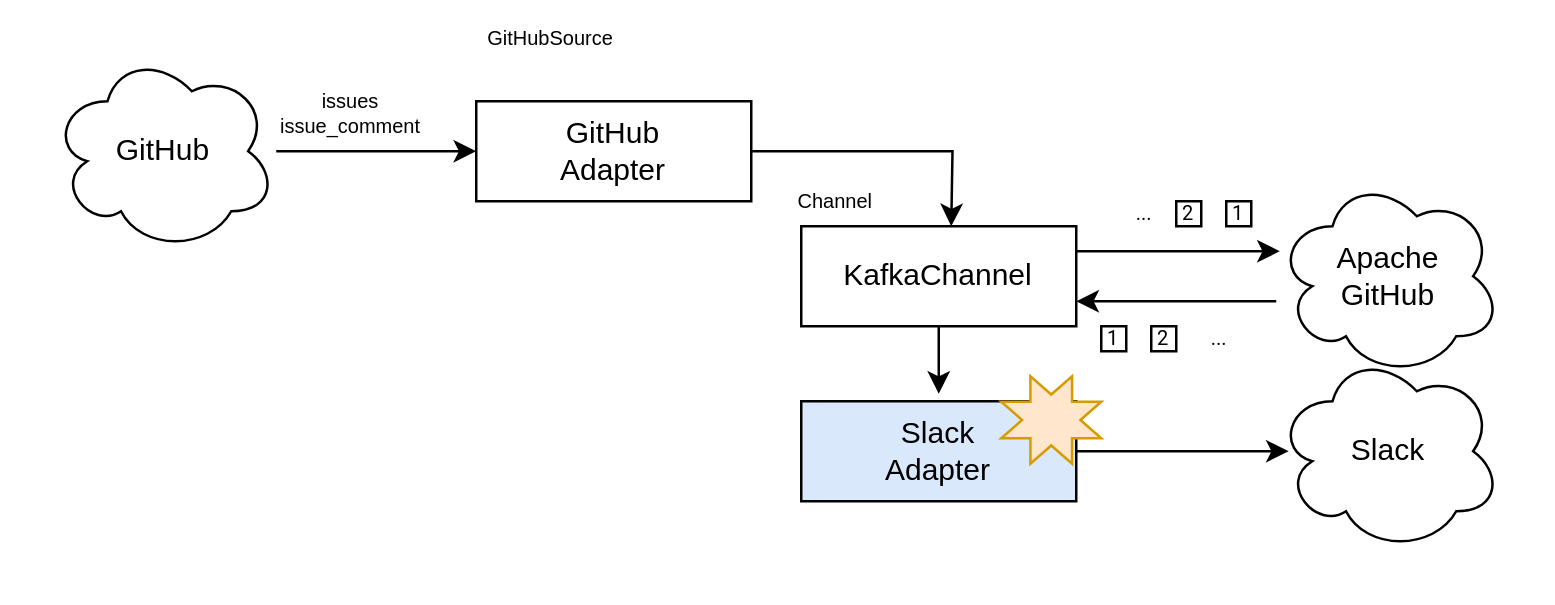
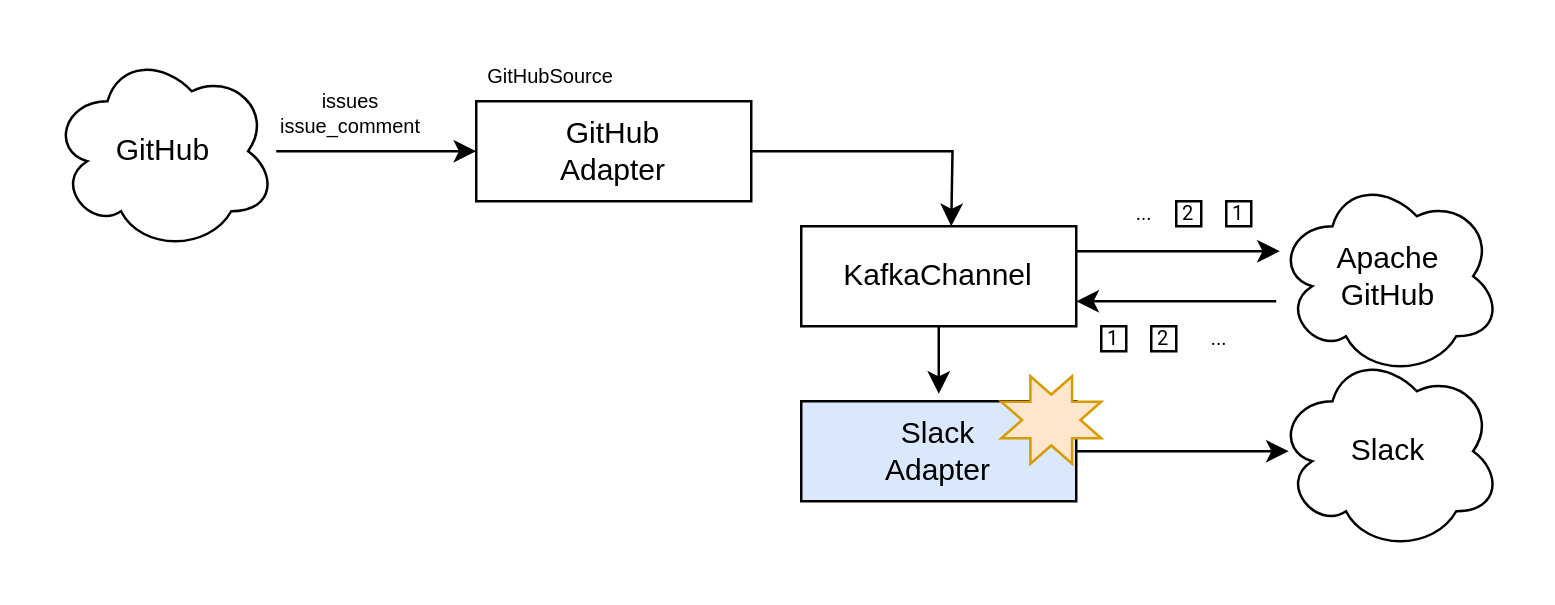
(551, 39) -> (551, 76)
(839, 201) -> none
